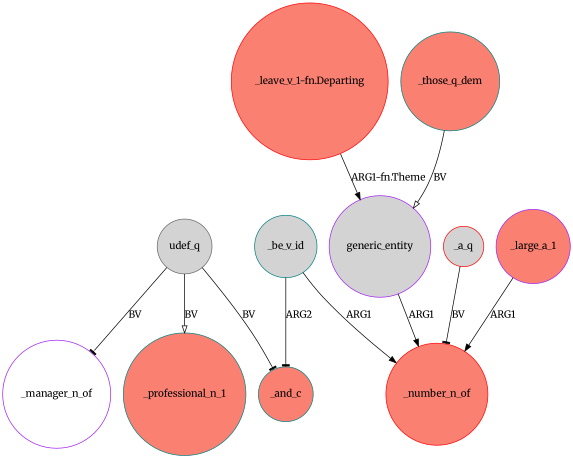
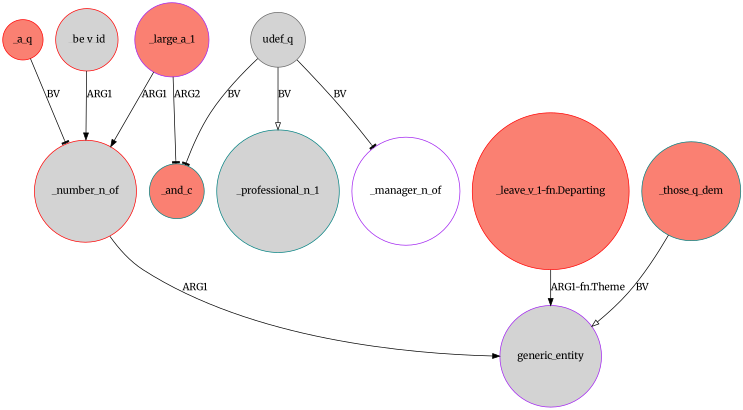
(286, 246) -> (87, 40)
(464, 246) -> (23, 40)
(407, 317) -> (289, 329)
(286, 320) -> (174, 118)
(185, 394) -> (278, 191)
(437, 394) -> (85, 191)
